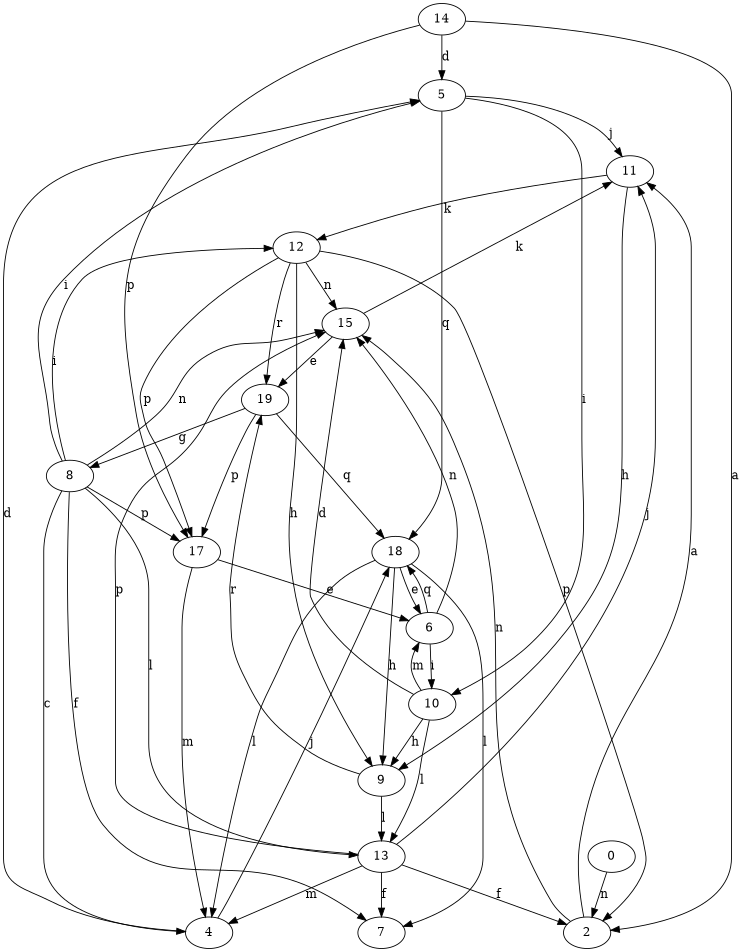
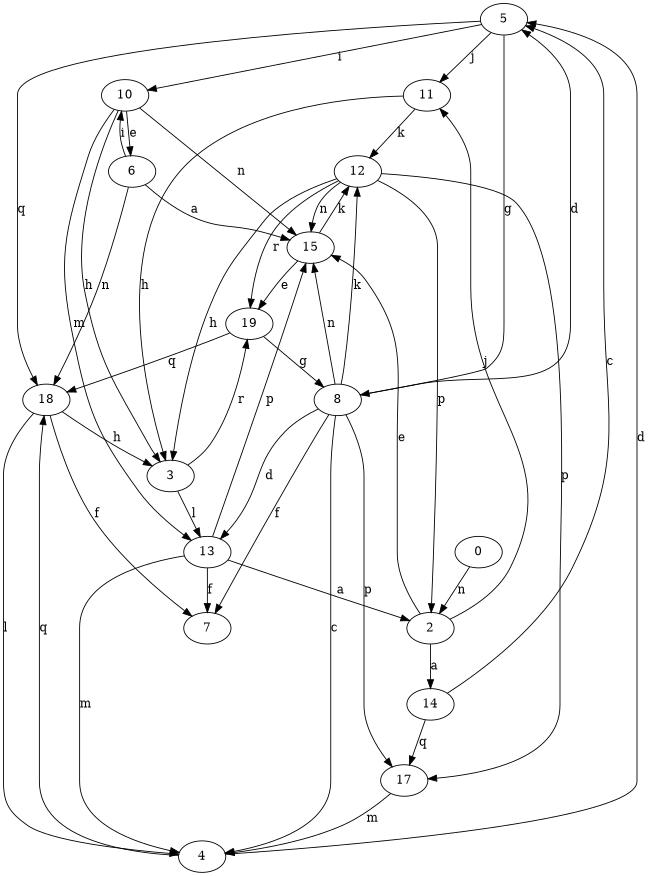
(446, 57) -> (610, 362)
(484, 250) -> (332, 213)
none -> (504, 265)
(66, 286) -> (575, 210)
(131, 286) -> (424, 742)
(55, 362) -> (357, 286)
(732, 405) -> (430, 662)
(228, 470) -> none
(453, 476) -> (195, 210)
(323, 514) -> (242, 172)
(694, 552) -> (486, 362)
(629, 560) -> none
(304, 587) -> none
(407, 587) -> none
(428, 590) -> (106, 286)
(500, 628) -> (402, 438)
(151, 666) -> (270, 476)
(418, 666) -> (133, 133)
(312, 742) -> (44, 628)
(485, 742) -> (97, 514)
(382, 780) -> (171, 476)
(422, 780) -> (80, 324)
(499, 895) -> (341, 590)
